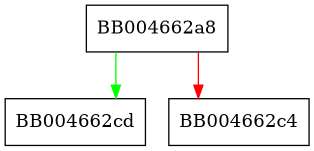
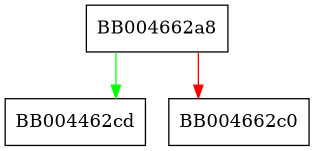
(75, 122) -> (75, 122)
(239, 122) -> (239, 122)
